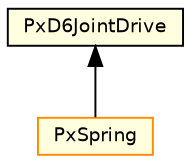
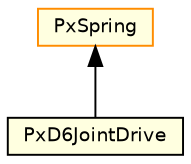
(95, 92) -> (95, 92)
